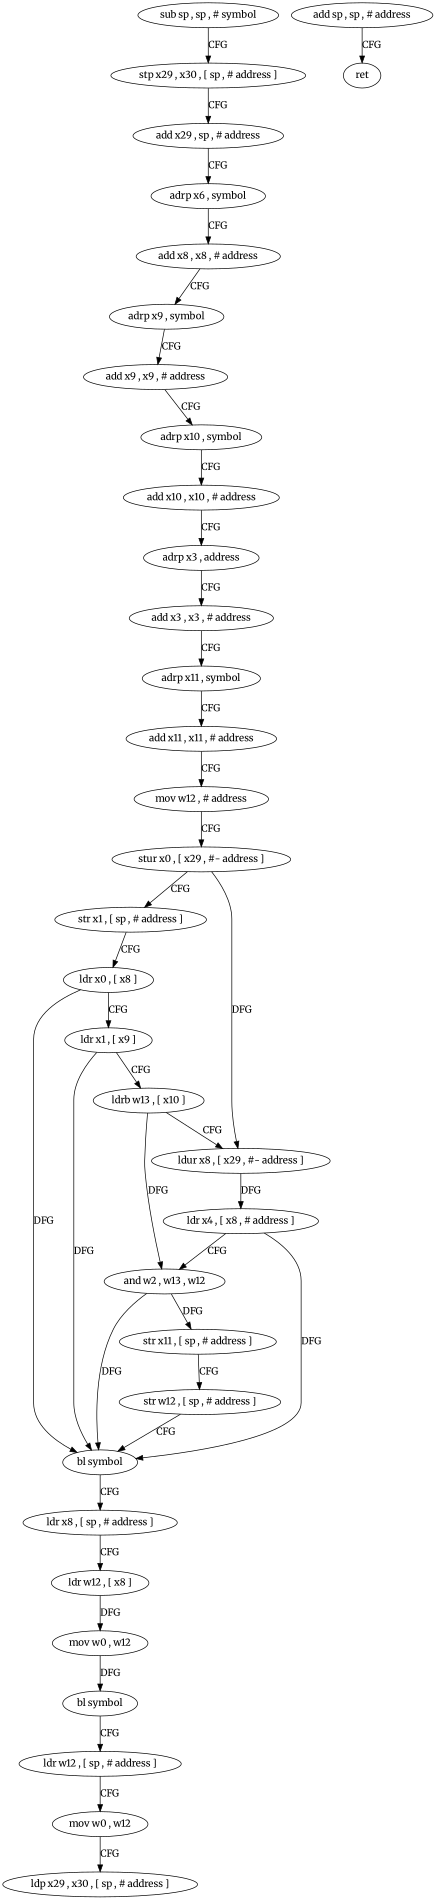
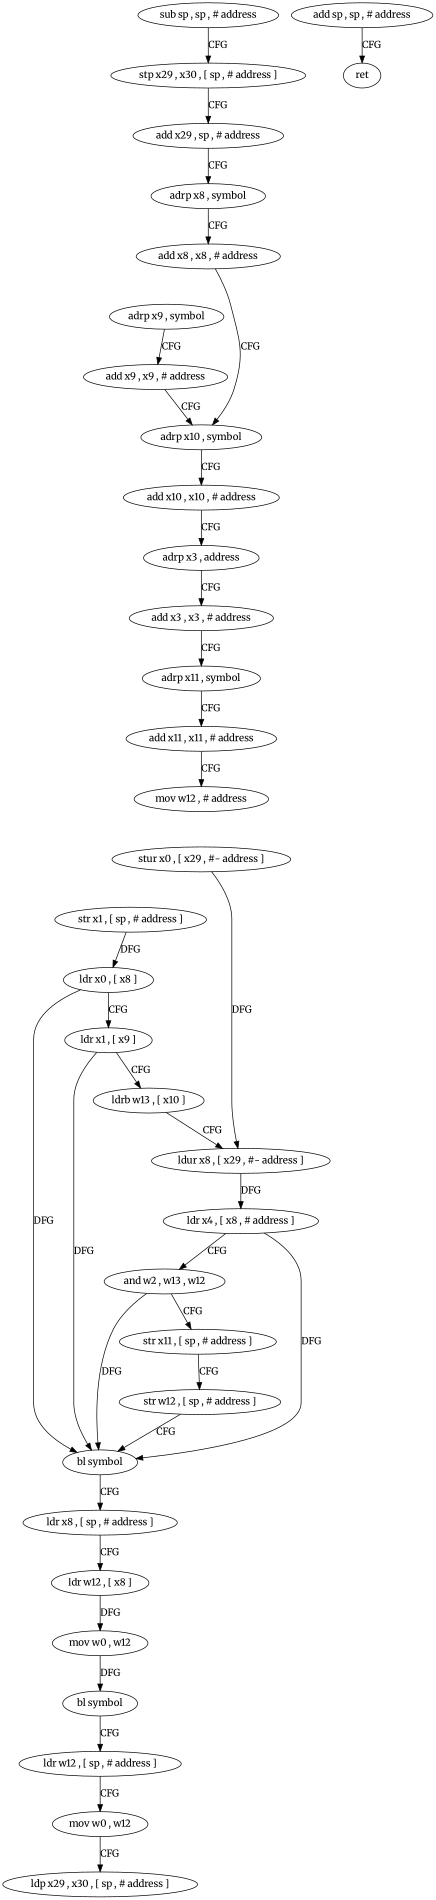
(208, 15) -> (208, 15)
(208, 196) -> (208, 196)
(189, 284) -> (240, 345)
(201, 826) -> none
(169, 887) -> none
(131, 950) -> (131, 950)
(147, 1188) -> none
(193, 1312) -> (193, 1312)
